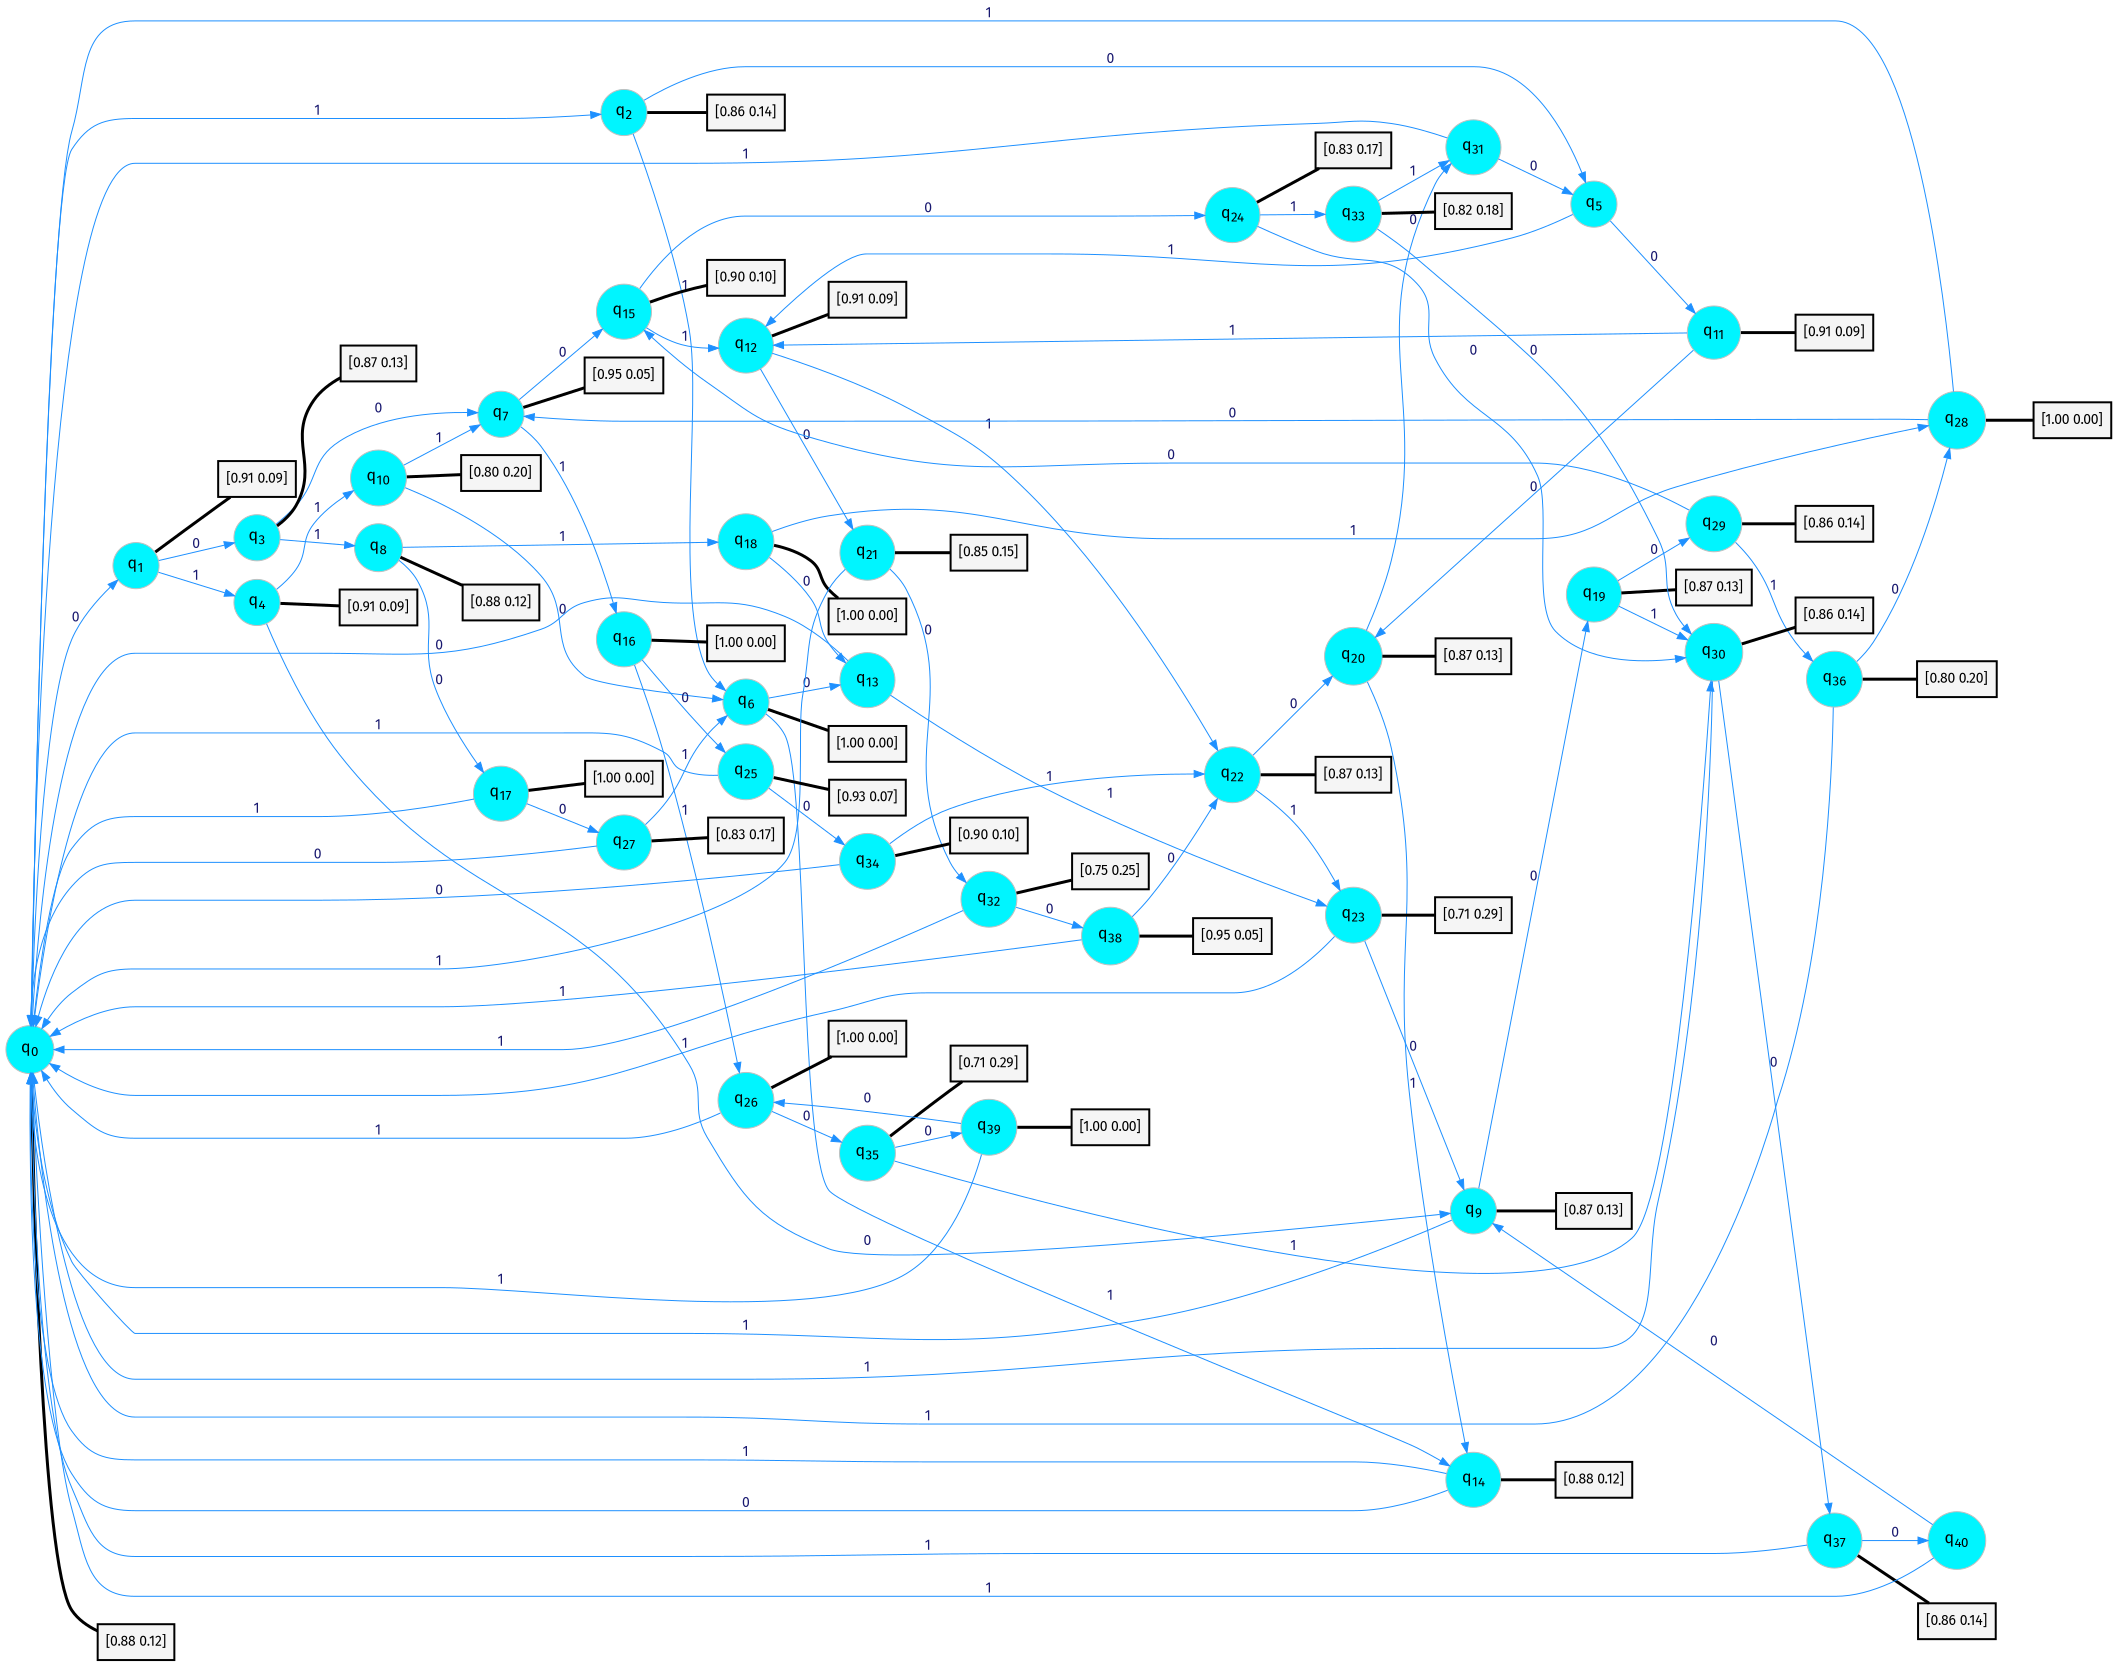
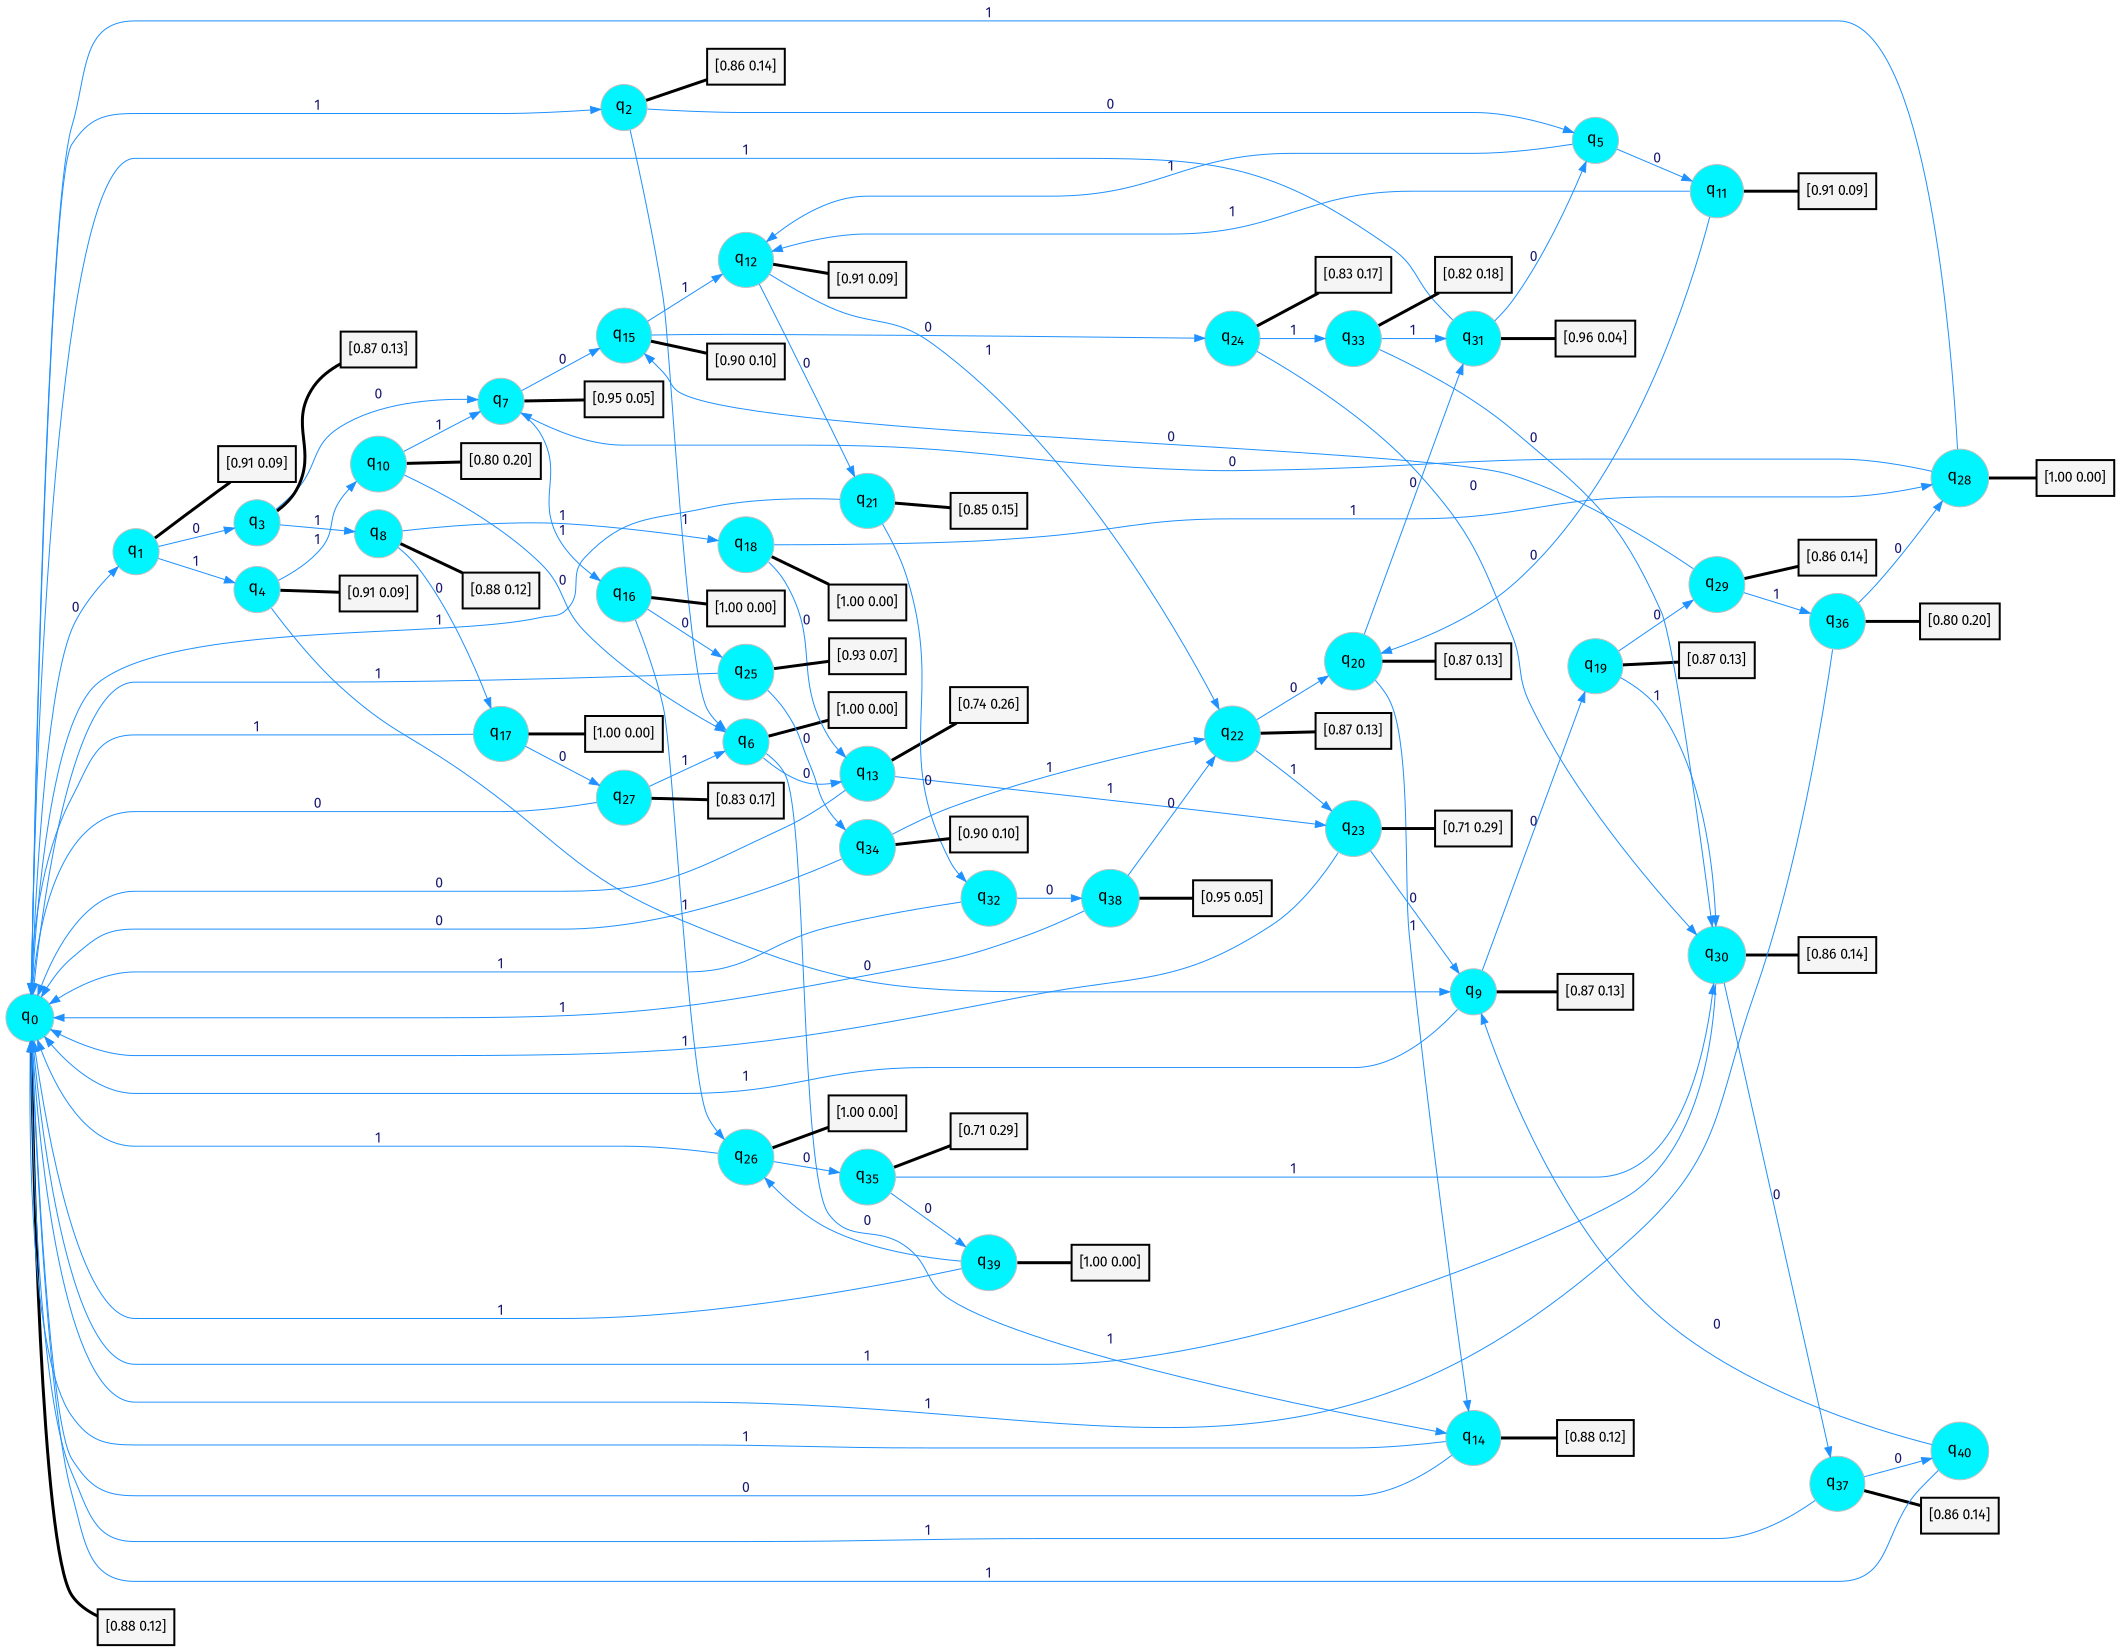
none -> (1595, 339)
none -> (989, 705)
(1110, 871) -> none
